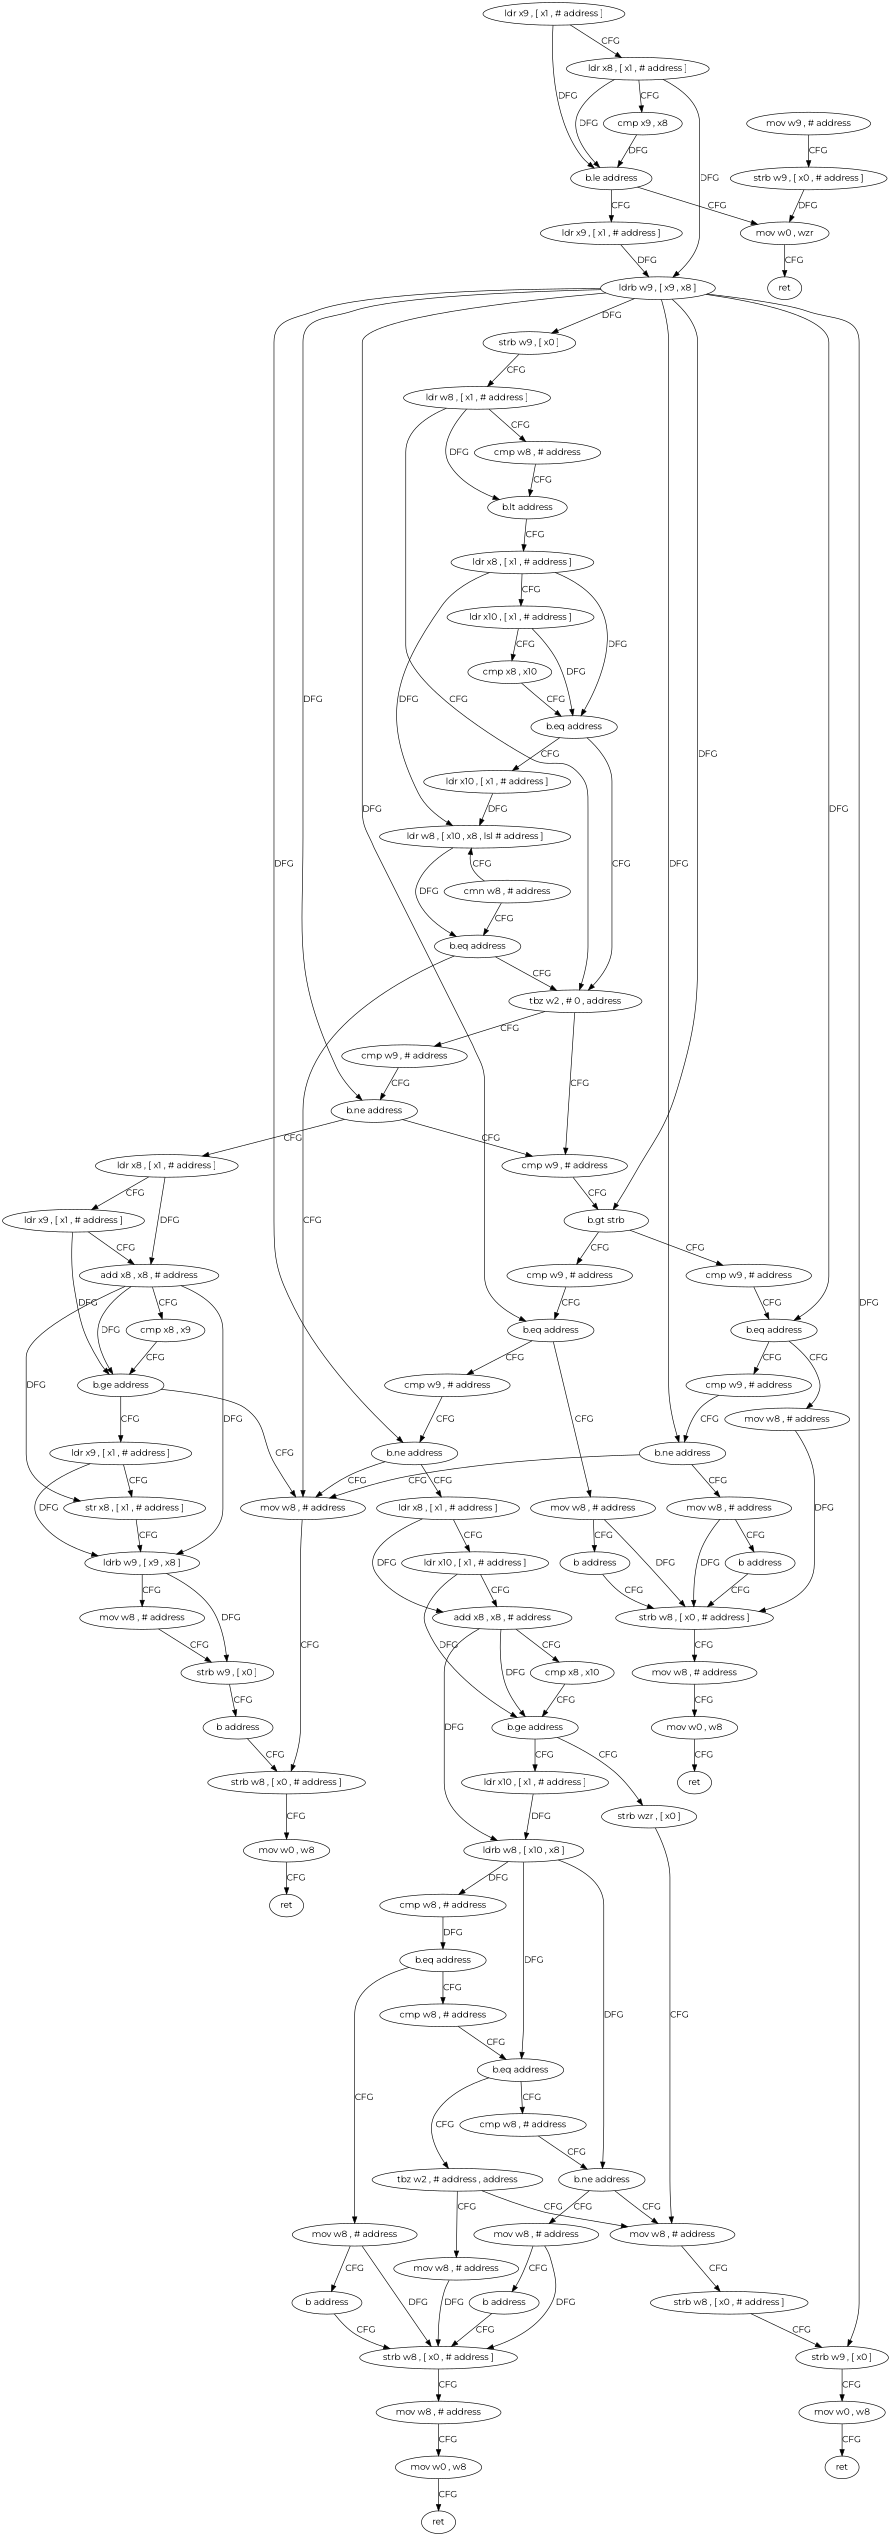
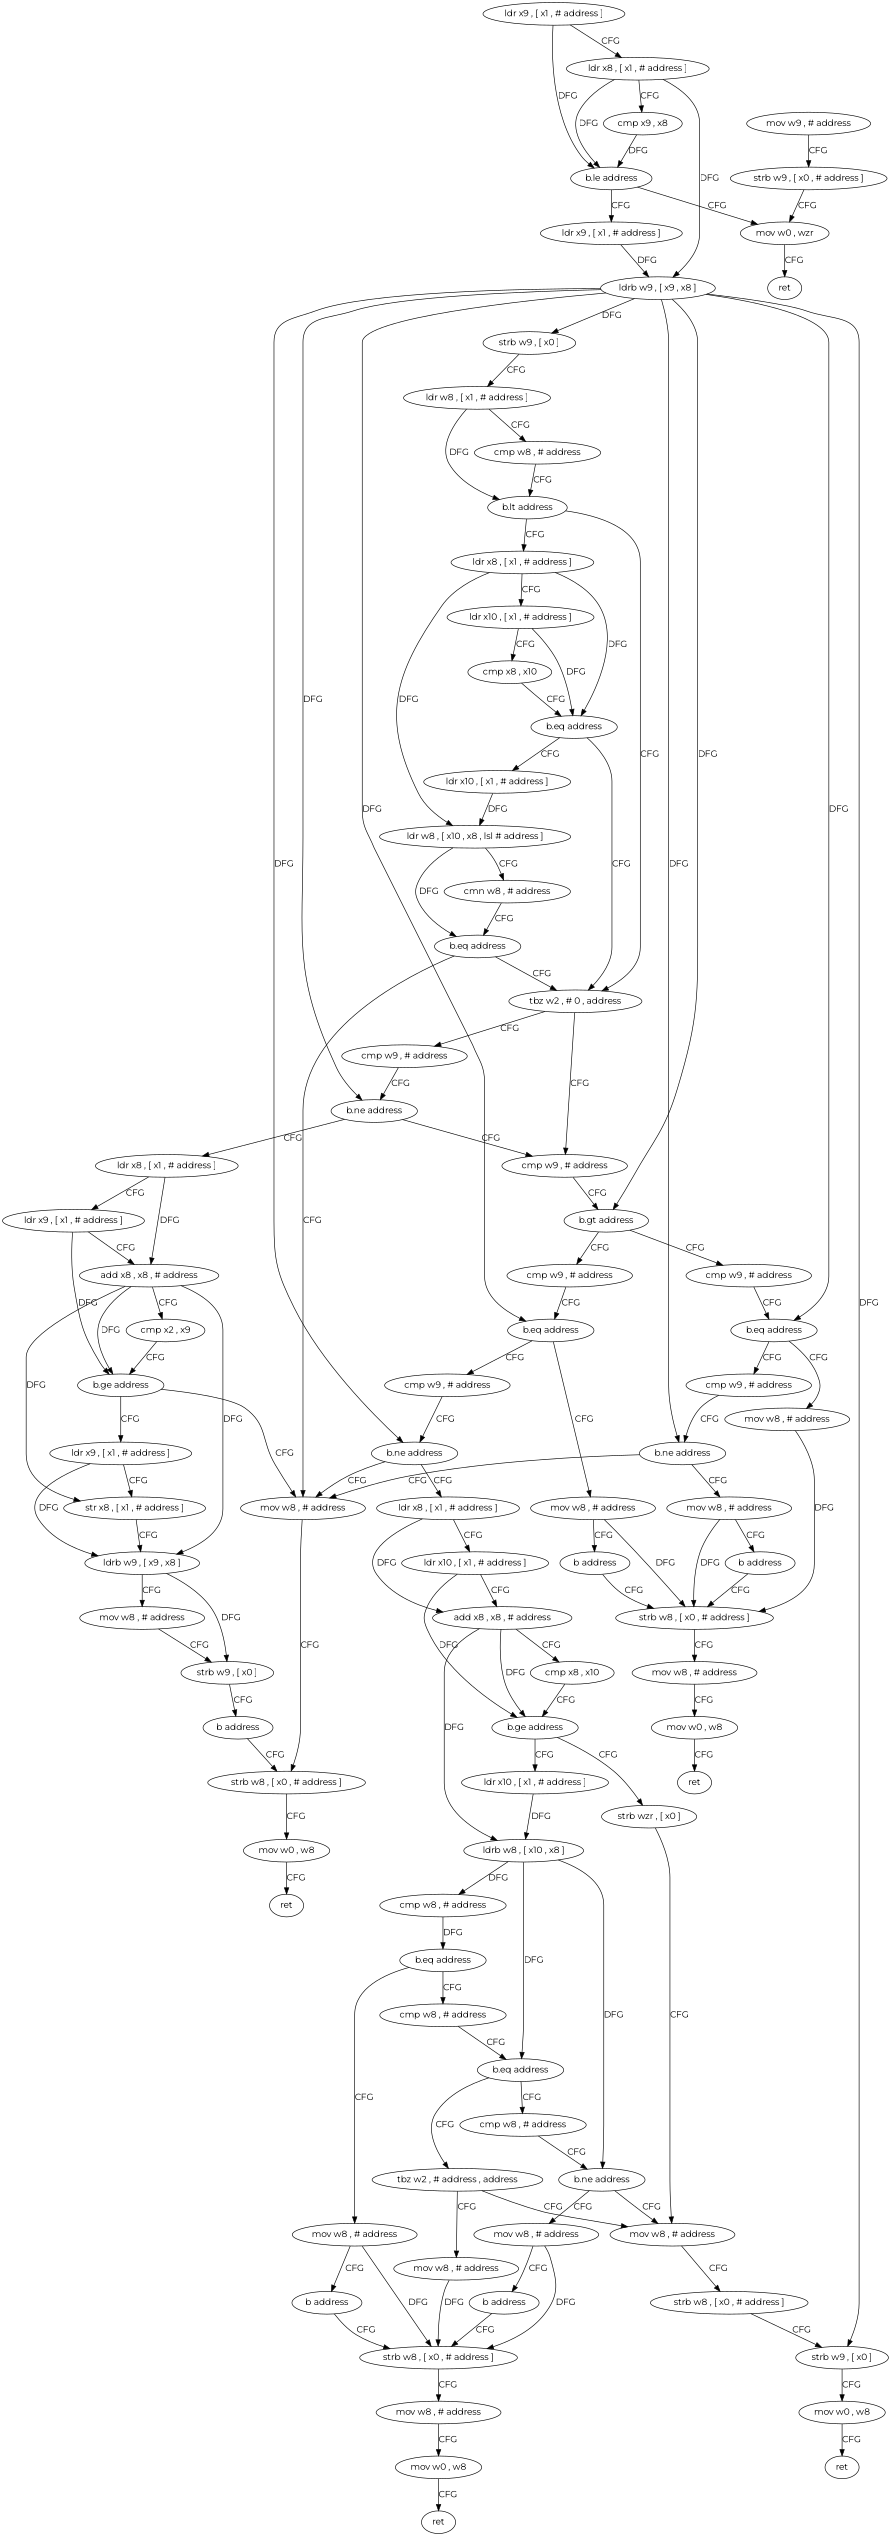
(807, 206) -> (807, 206)
(462, 714) -> (640, 733)
(473, 870) -> (495, 860)
(606, 1221) -> (606, 1221)
(166, 1330) -> (166, 1330)
